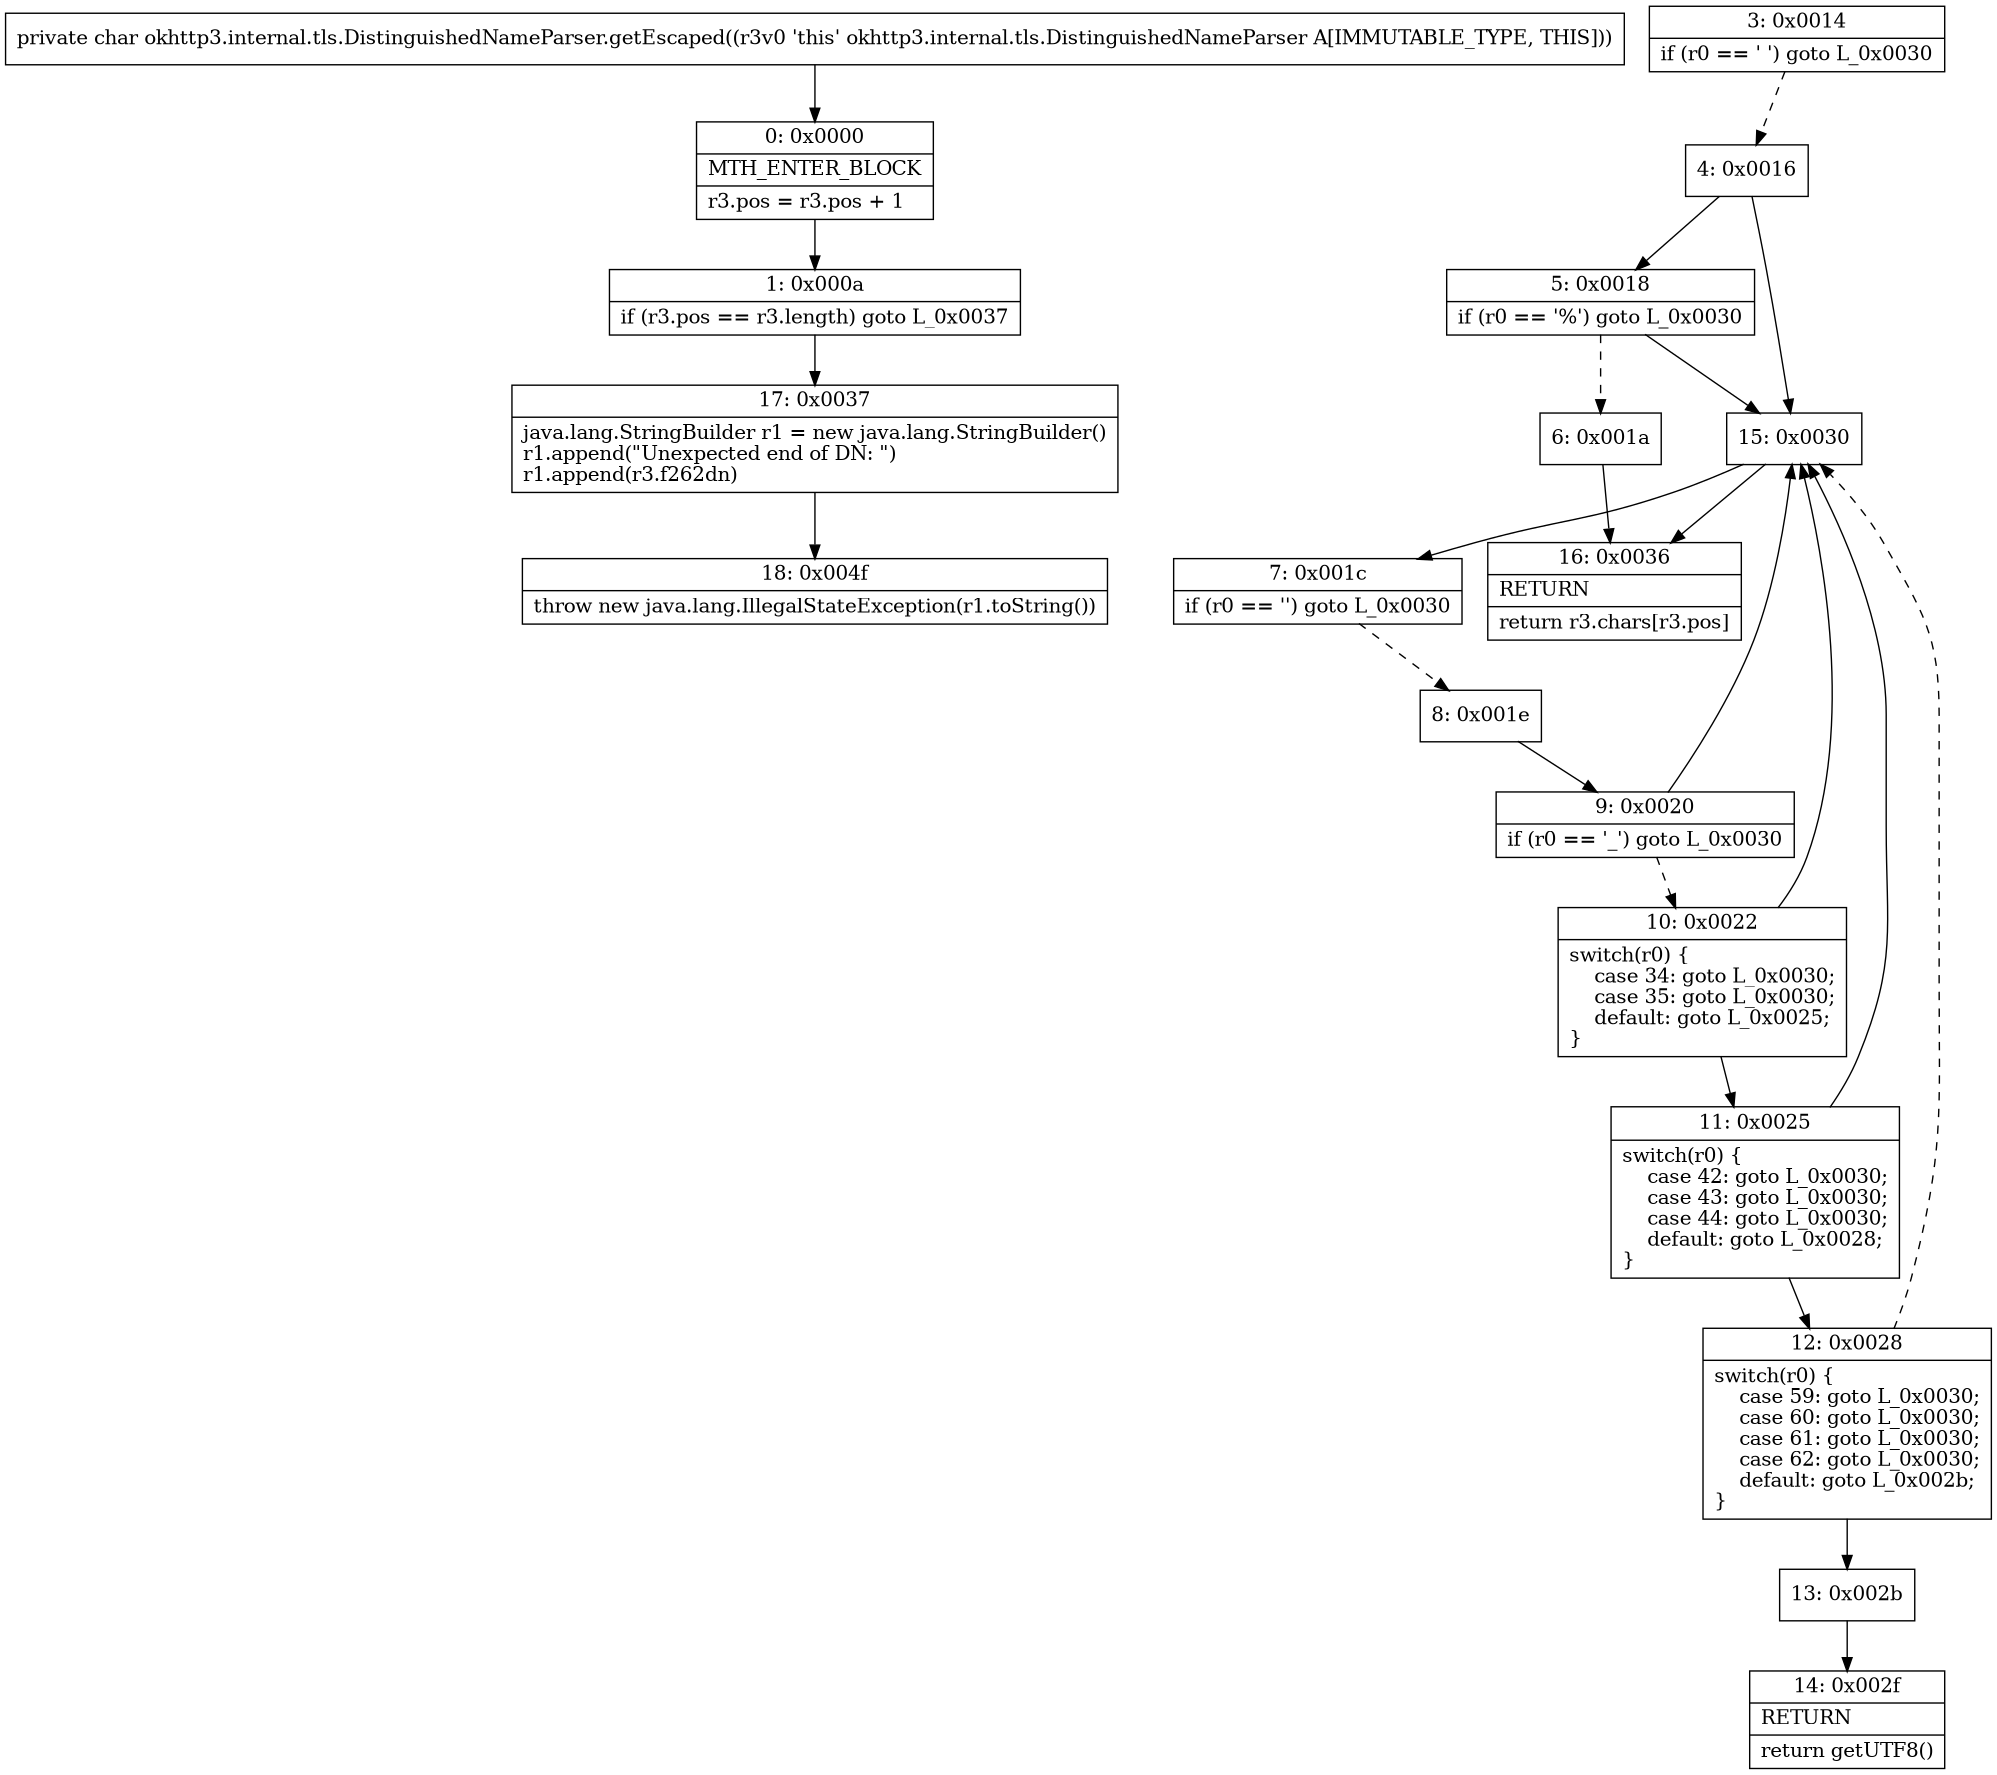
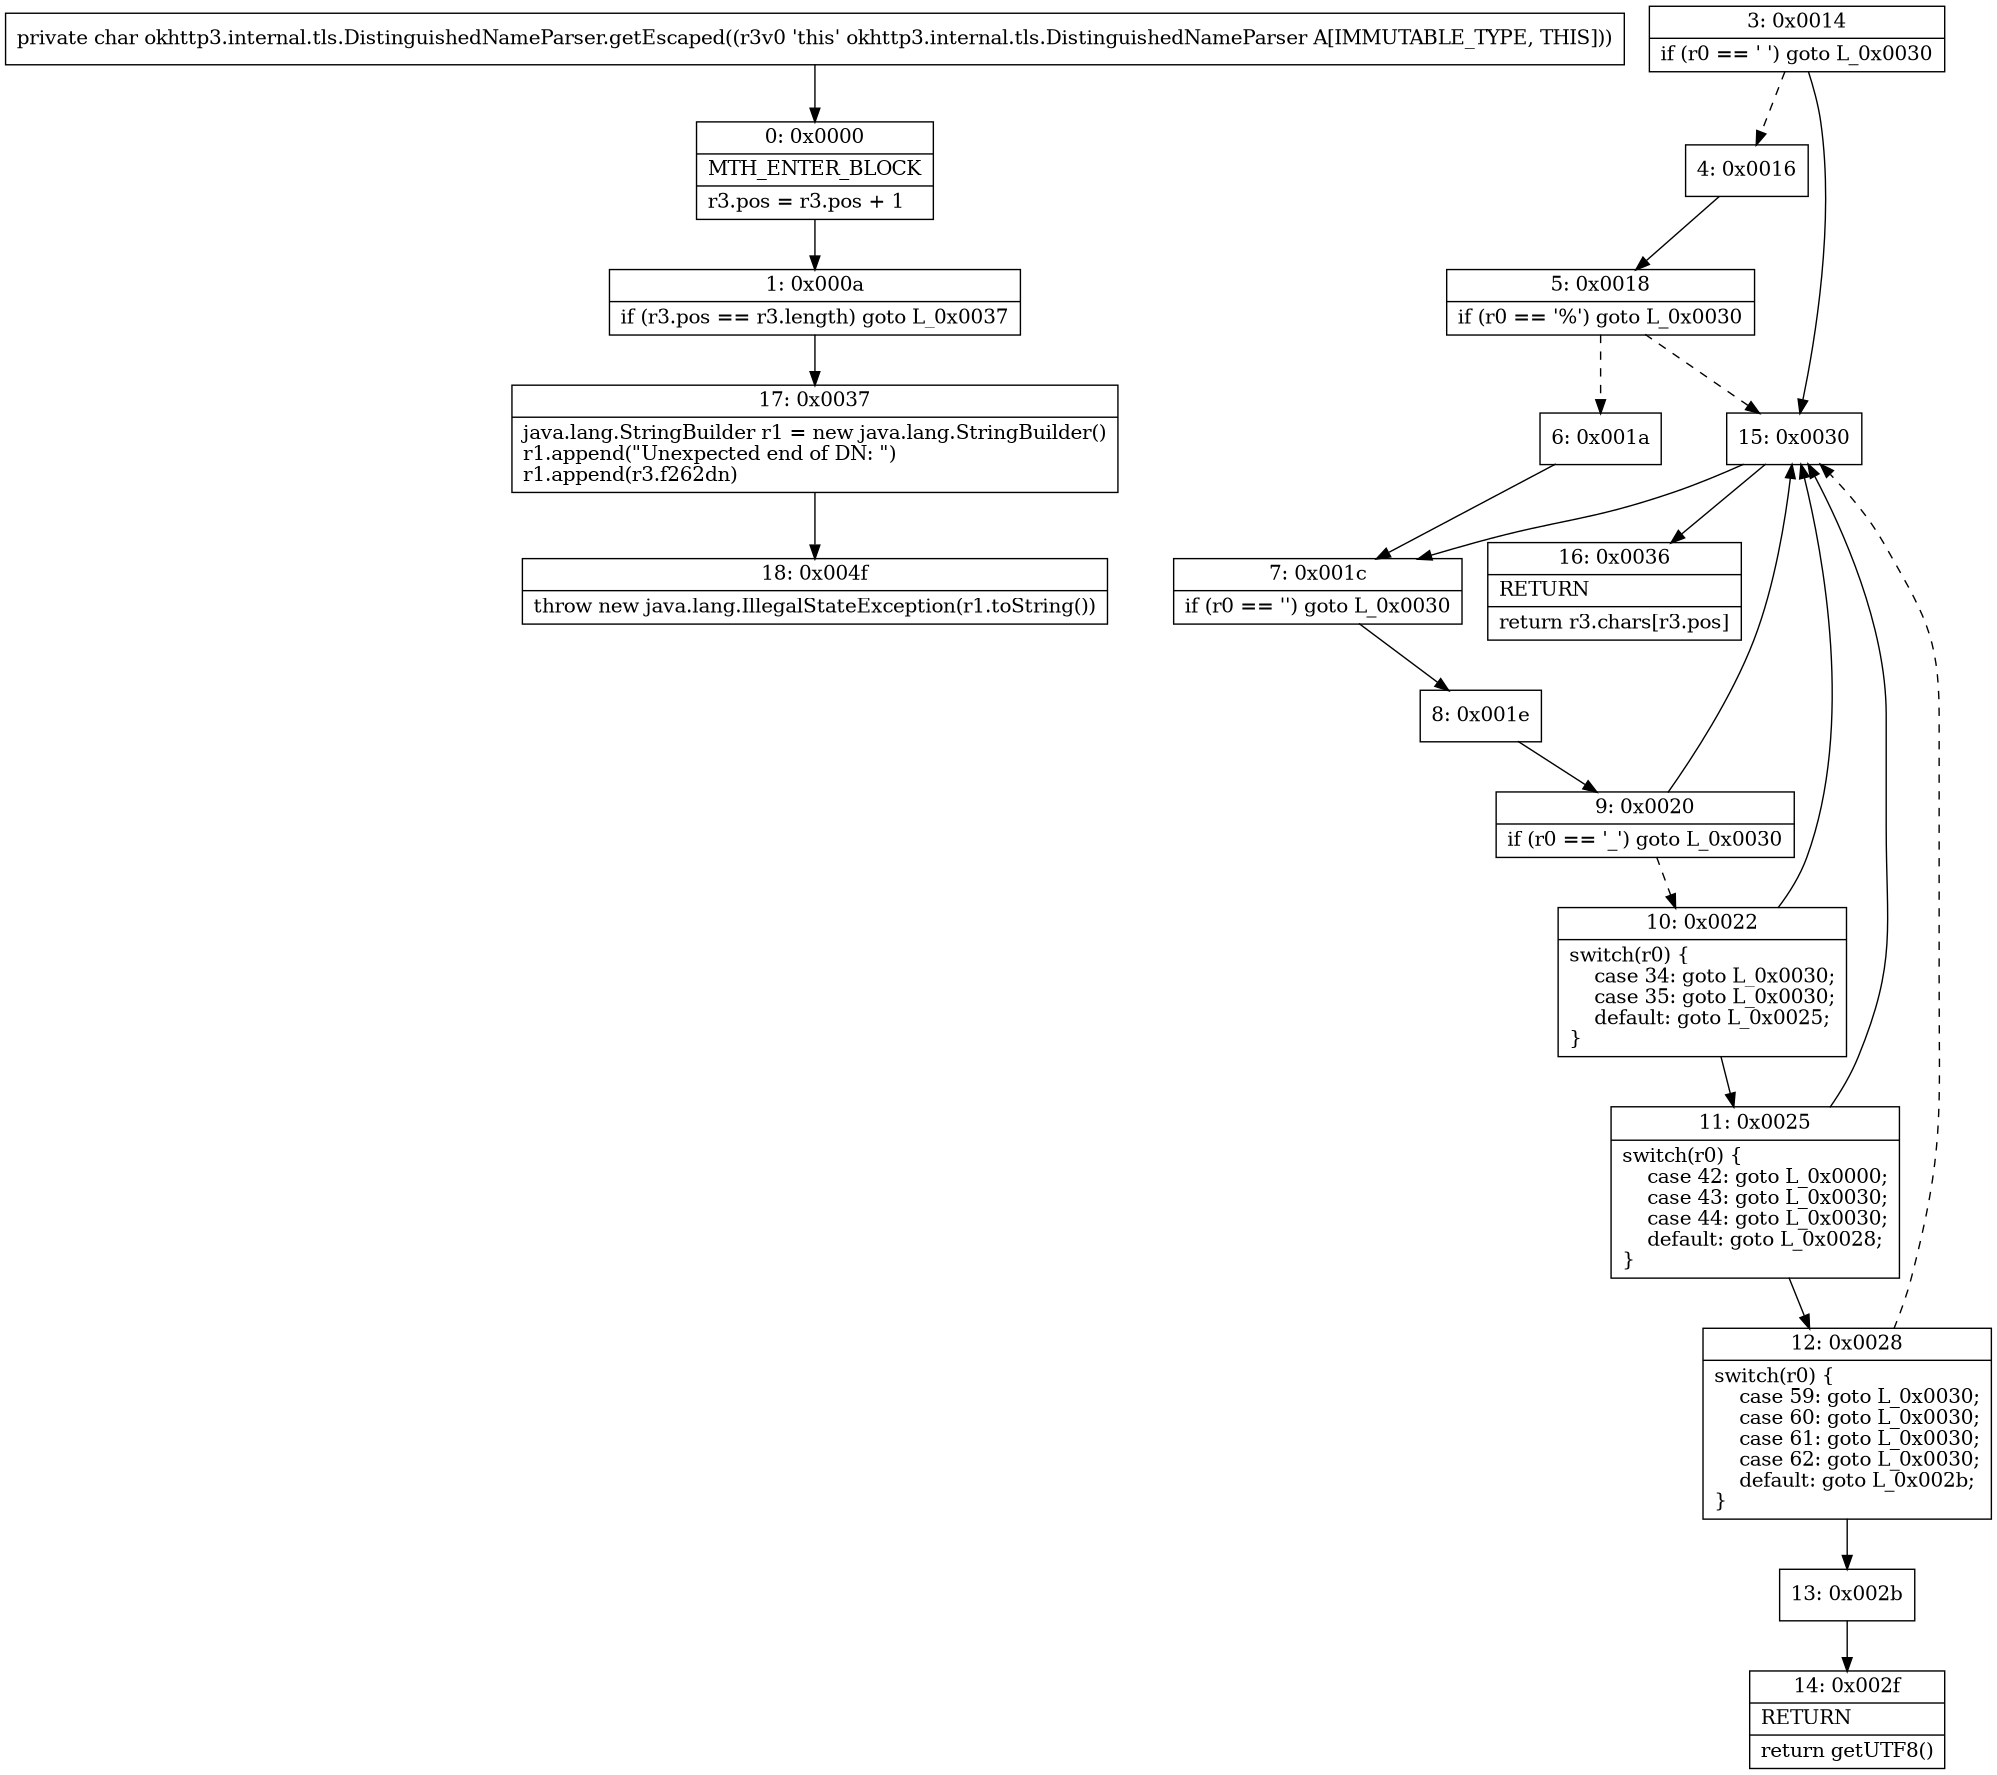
(1771, 298) -> (1825, 235)
(1696, 370) -> (1696, 370)
(1606, 496) -> (1472, 508)
(1398, 653) -> (1398, 653)
(1755, 1177) -> (1755, 1177)
